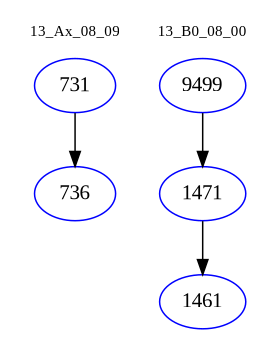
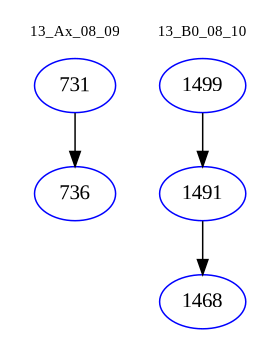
(203, 32) -> (203, 32)
(203, 86) -> (203, 86)
(203, 194) -> (203, 194)
(203, 302) -> (203, 302)
